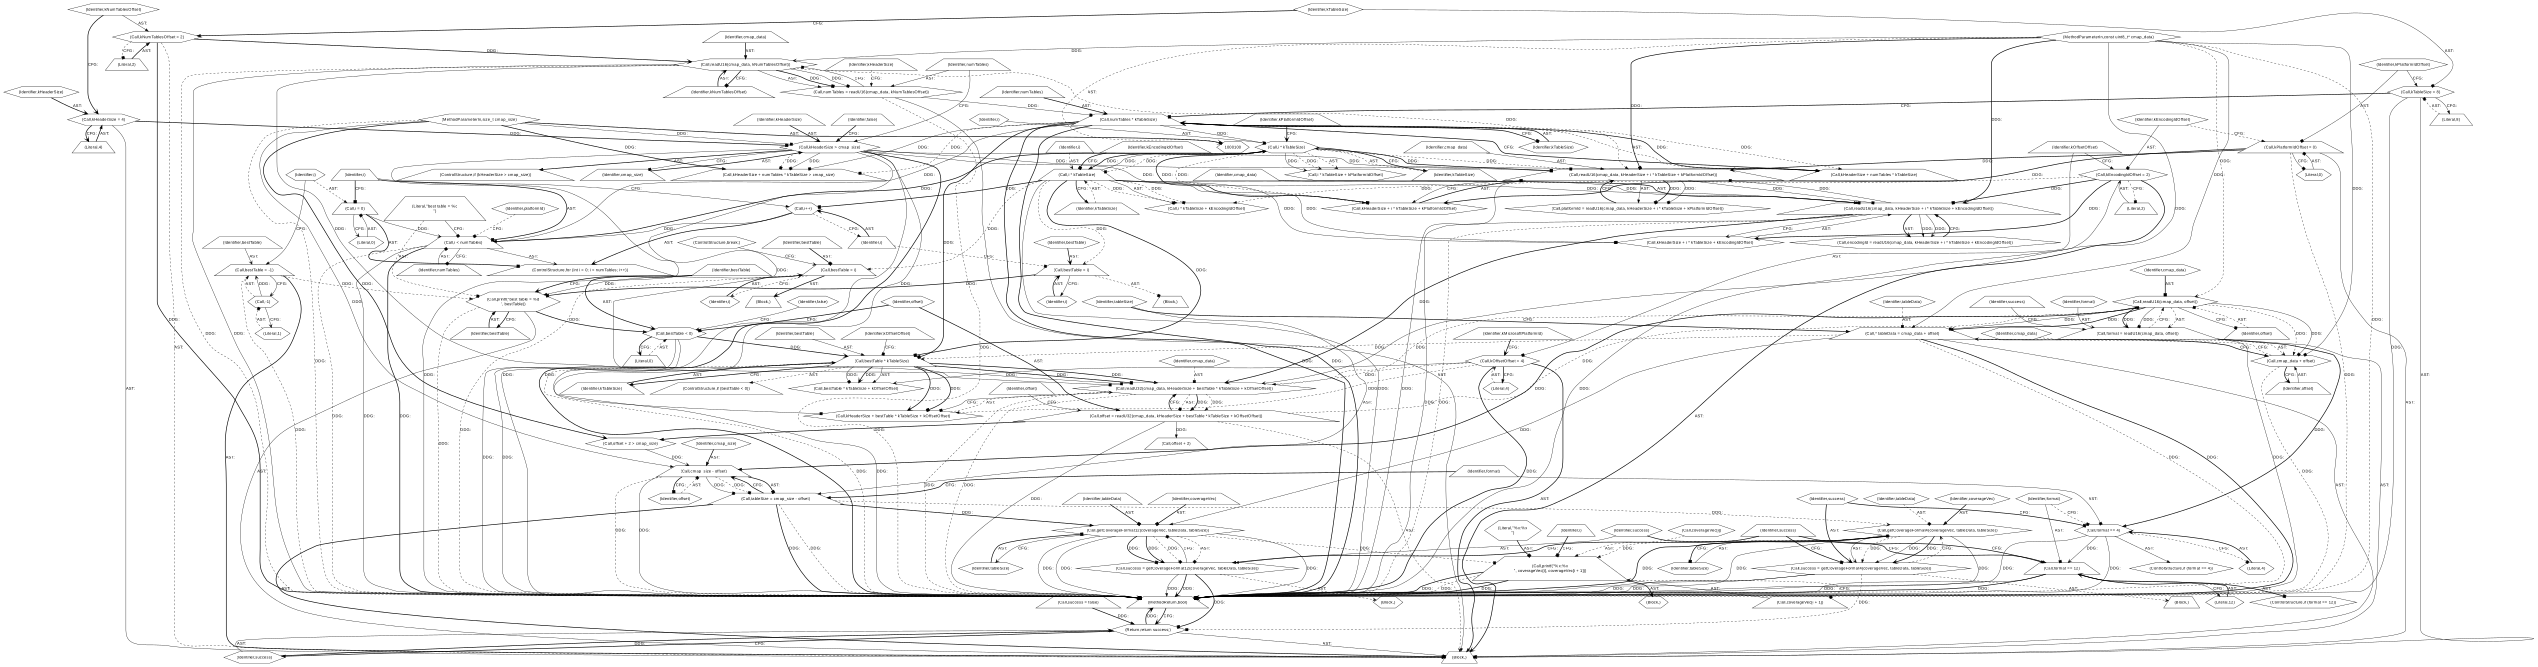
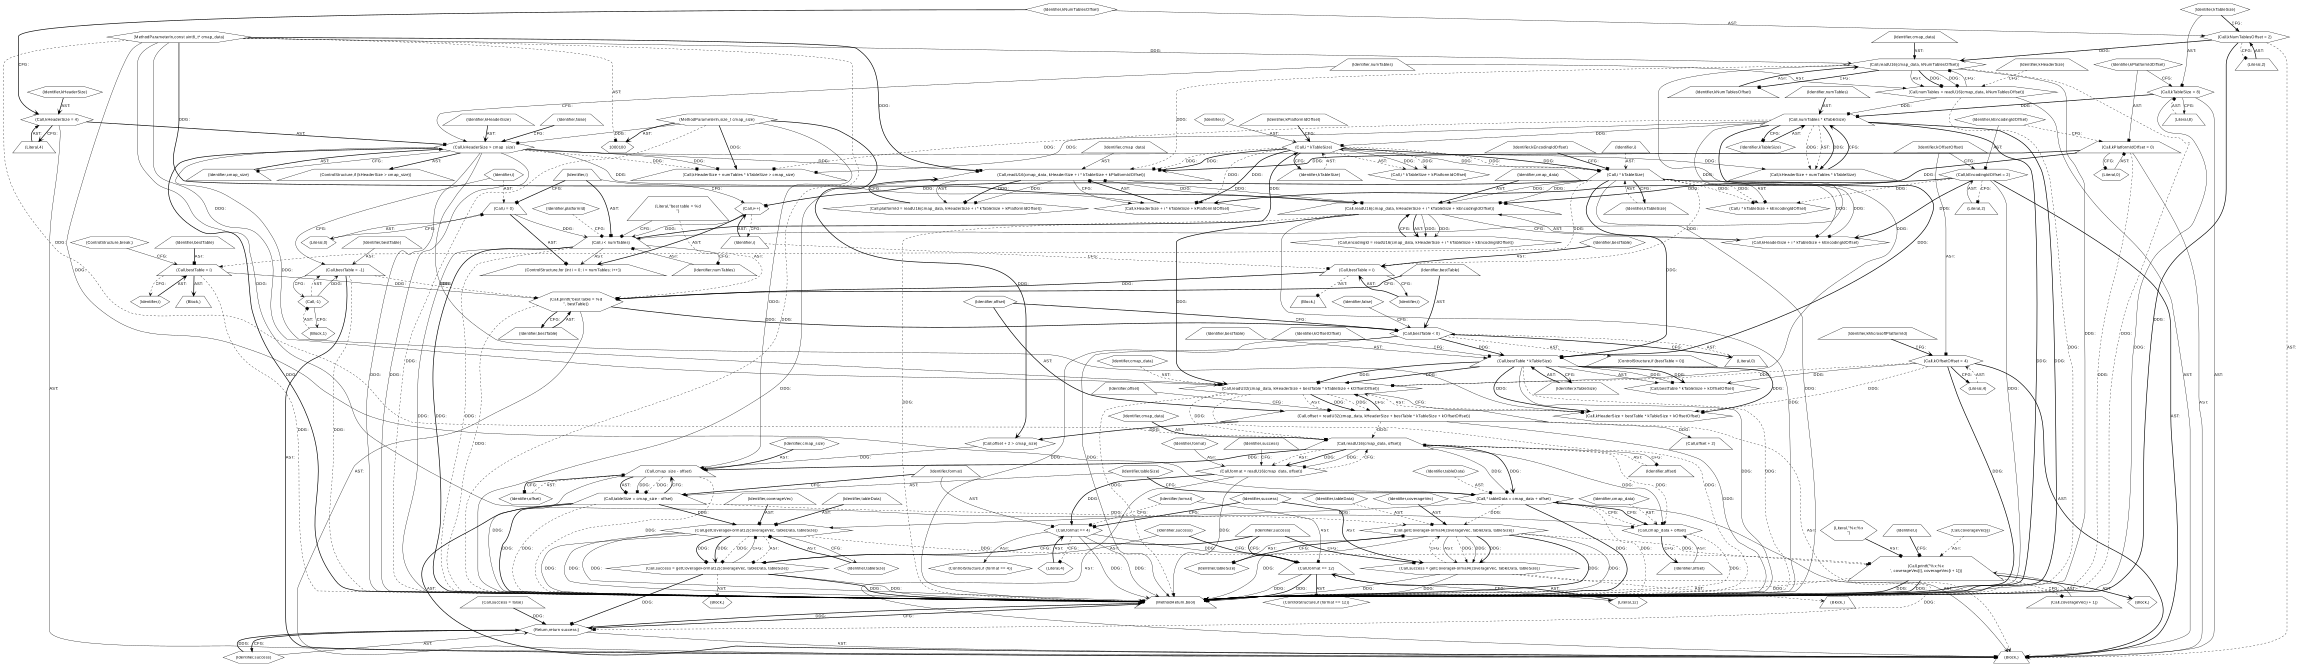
(1907, 106) -> (2027, 106)
(517, 133) -> (302, 133)
(2165, 302) -> (1369, 444)
(273, 333) -> (318, 333)
(1902, 333) -> (1514, 499)
(2138, 333) -> (1261, 471)
(1382, 345) -> (1485, 514)
(801, 375) -> (1526, 346)
